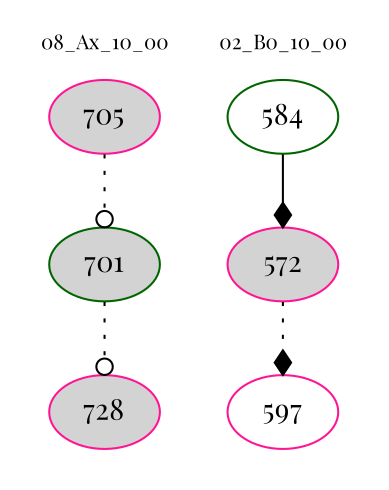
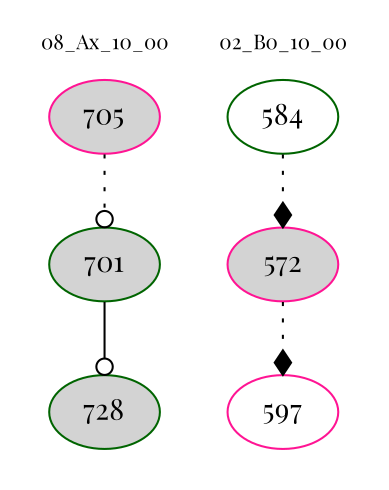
(283, 179) -> (283, 179)
(105, 330) -> (105, 330)
(105, 412) -> (105, 412)
